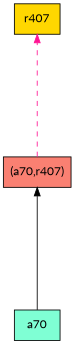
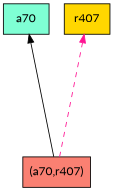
(37, 253) -> (42, 100)
